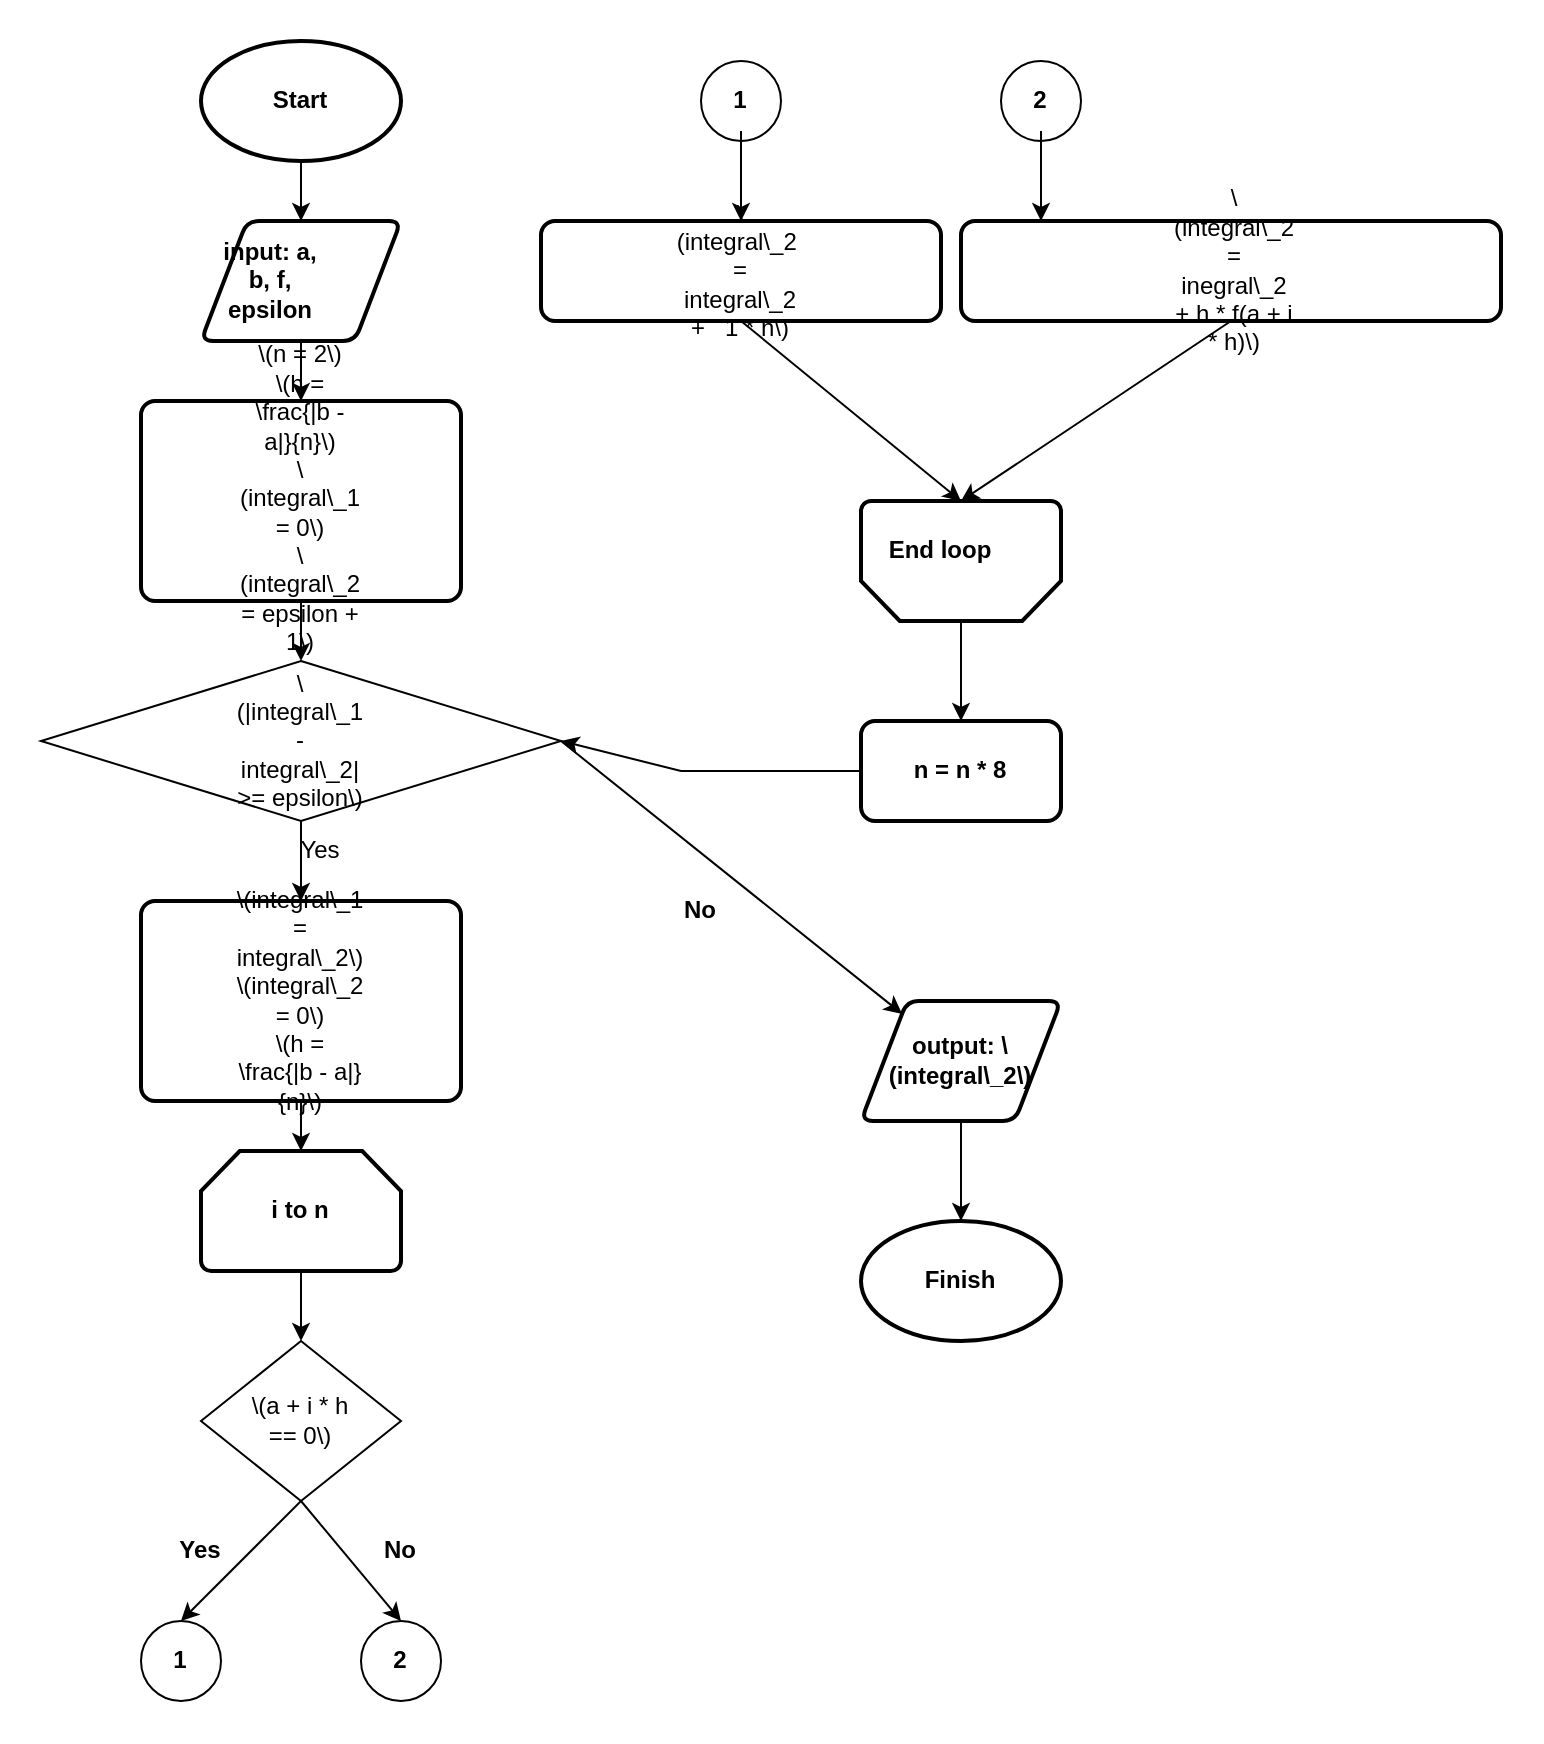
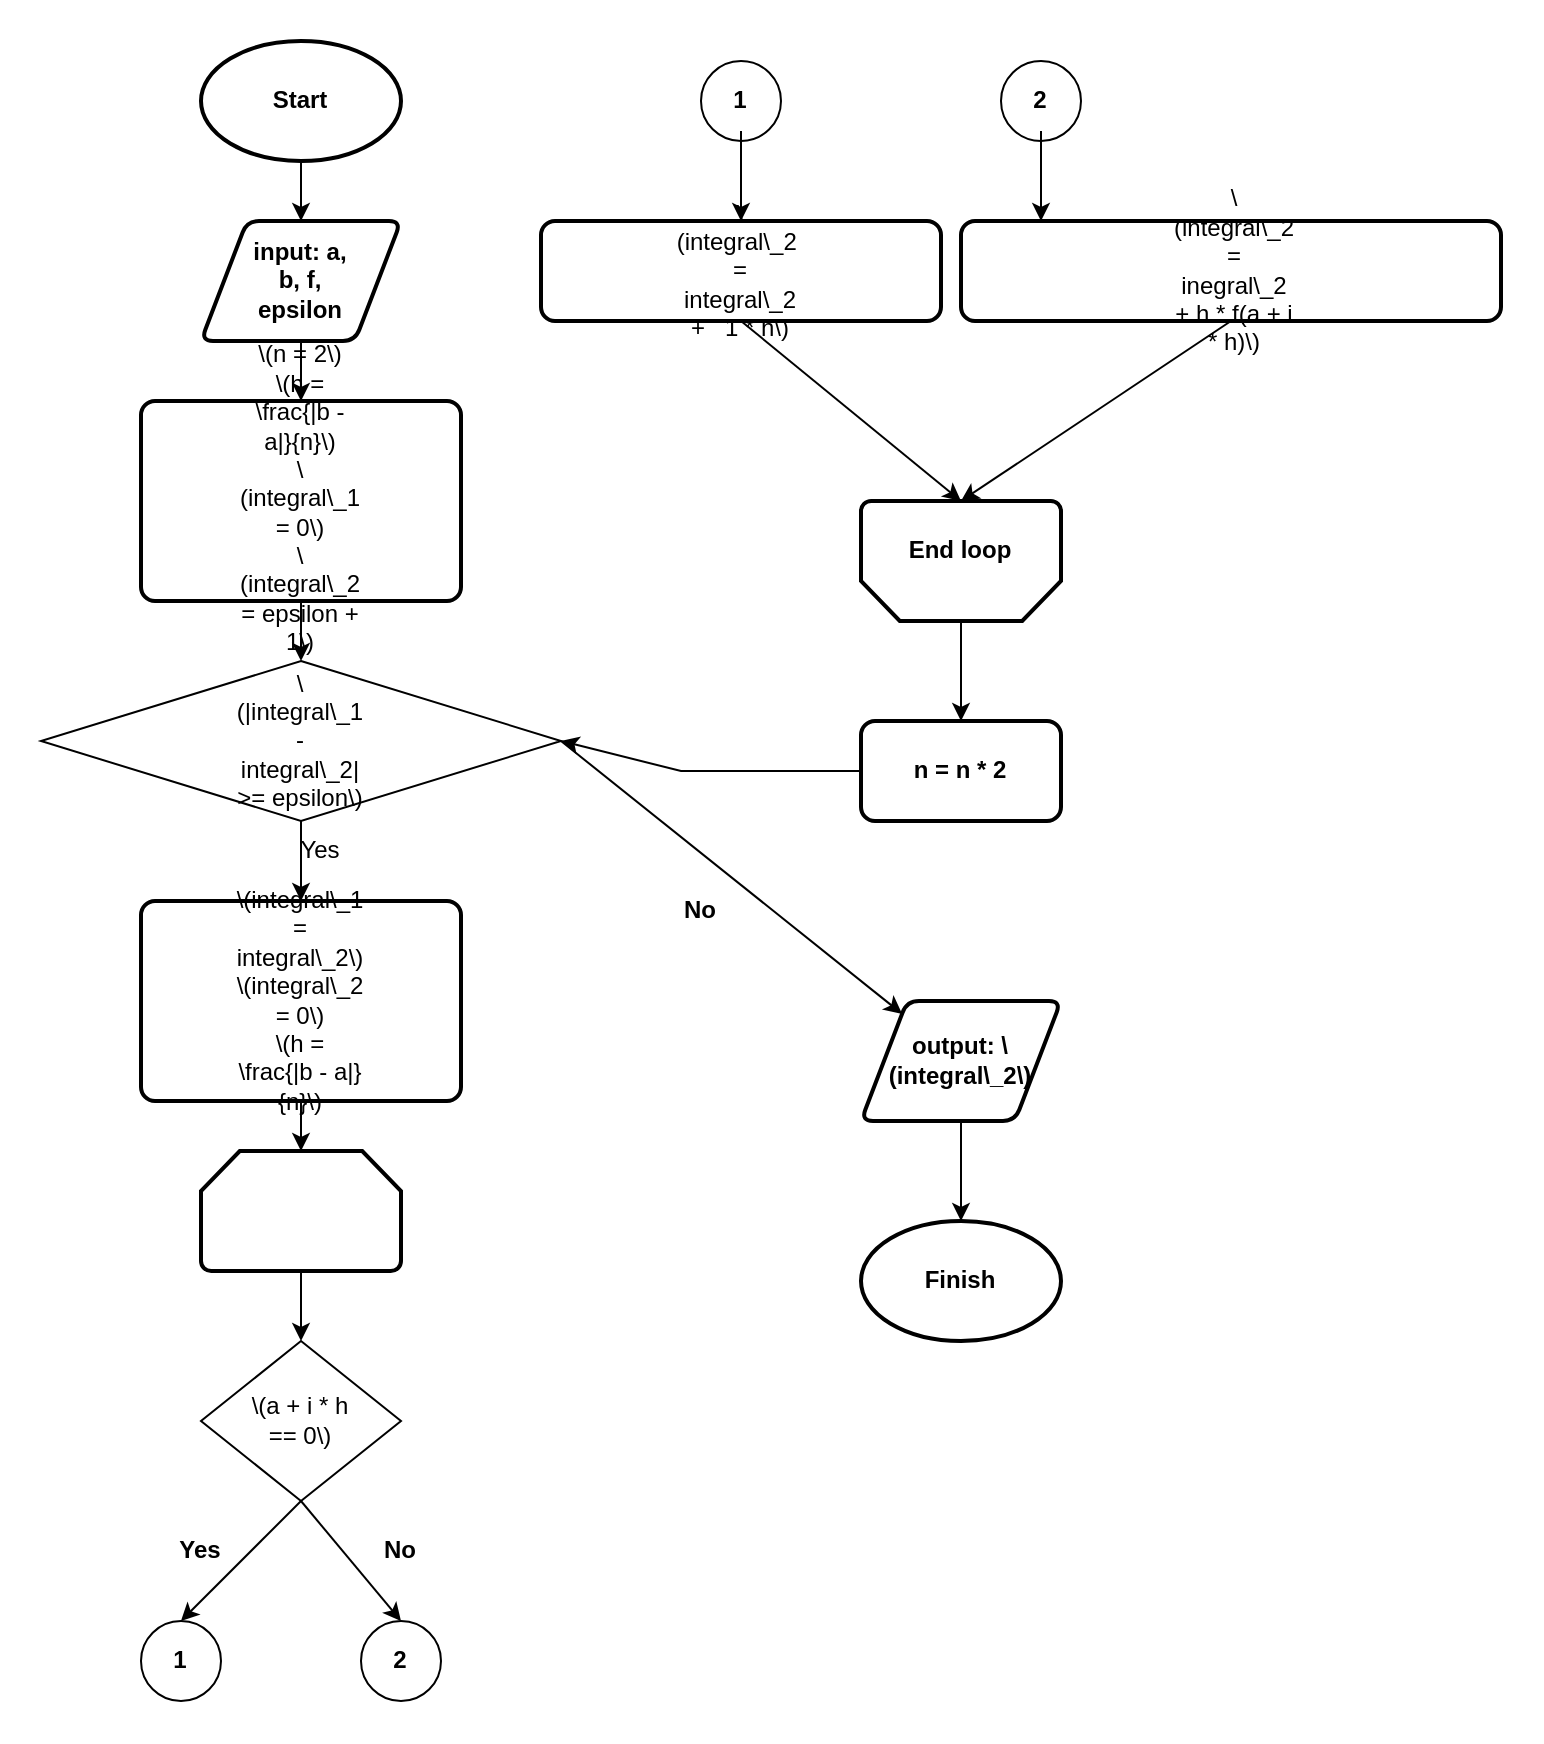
(271, 281) -> (301, 281)
(941, 551) -> (961, 551)
(961, 771) -> (961, 771)
(301, 1211) -> none
